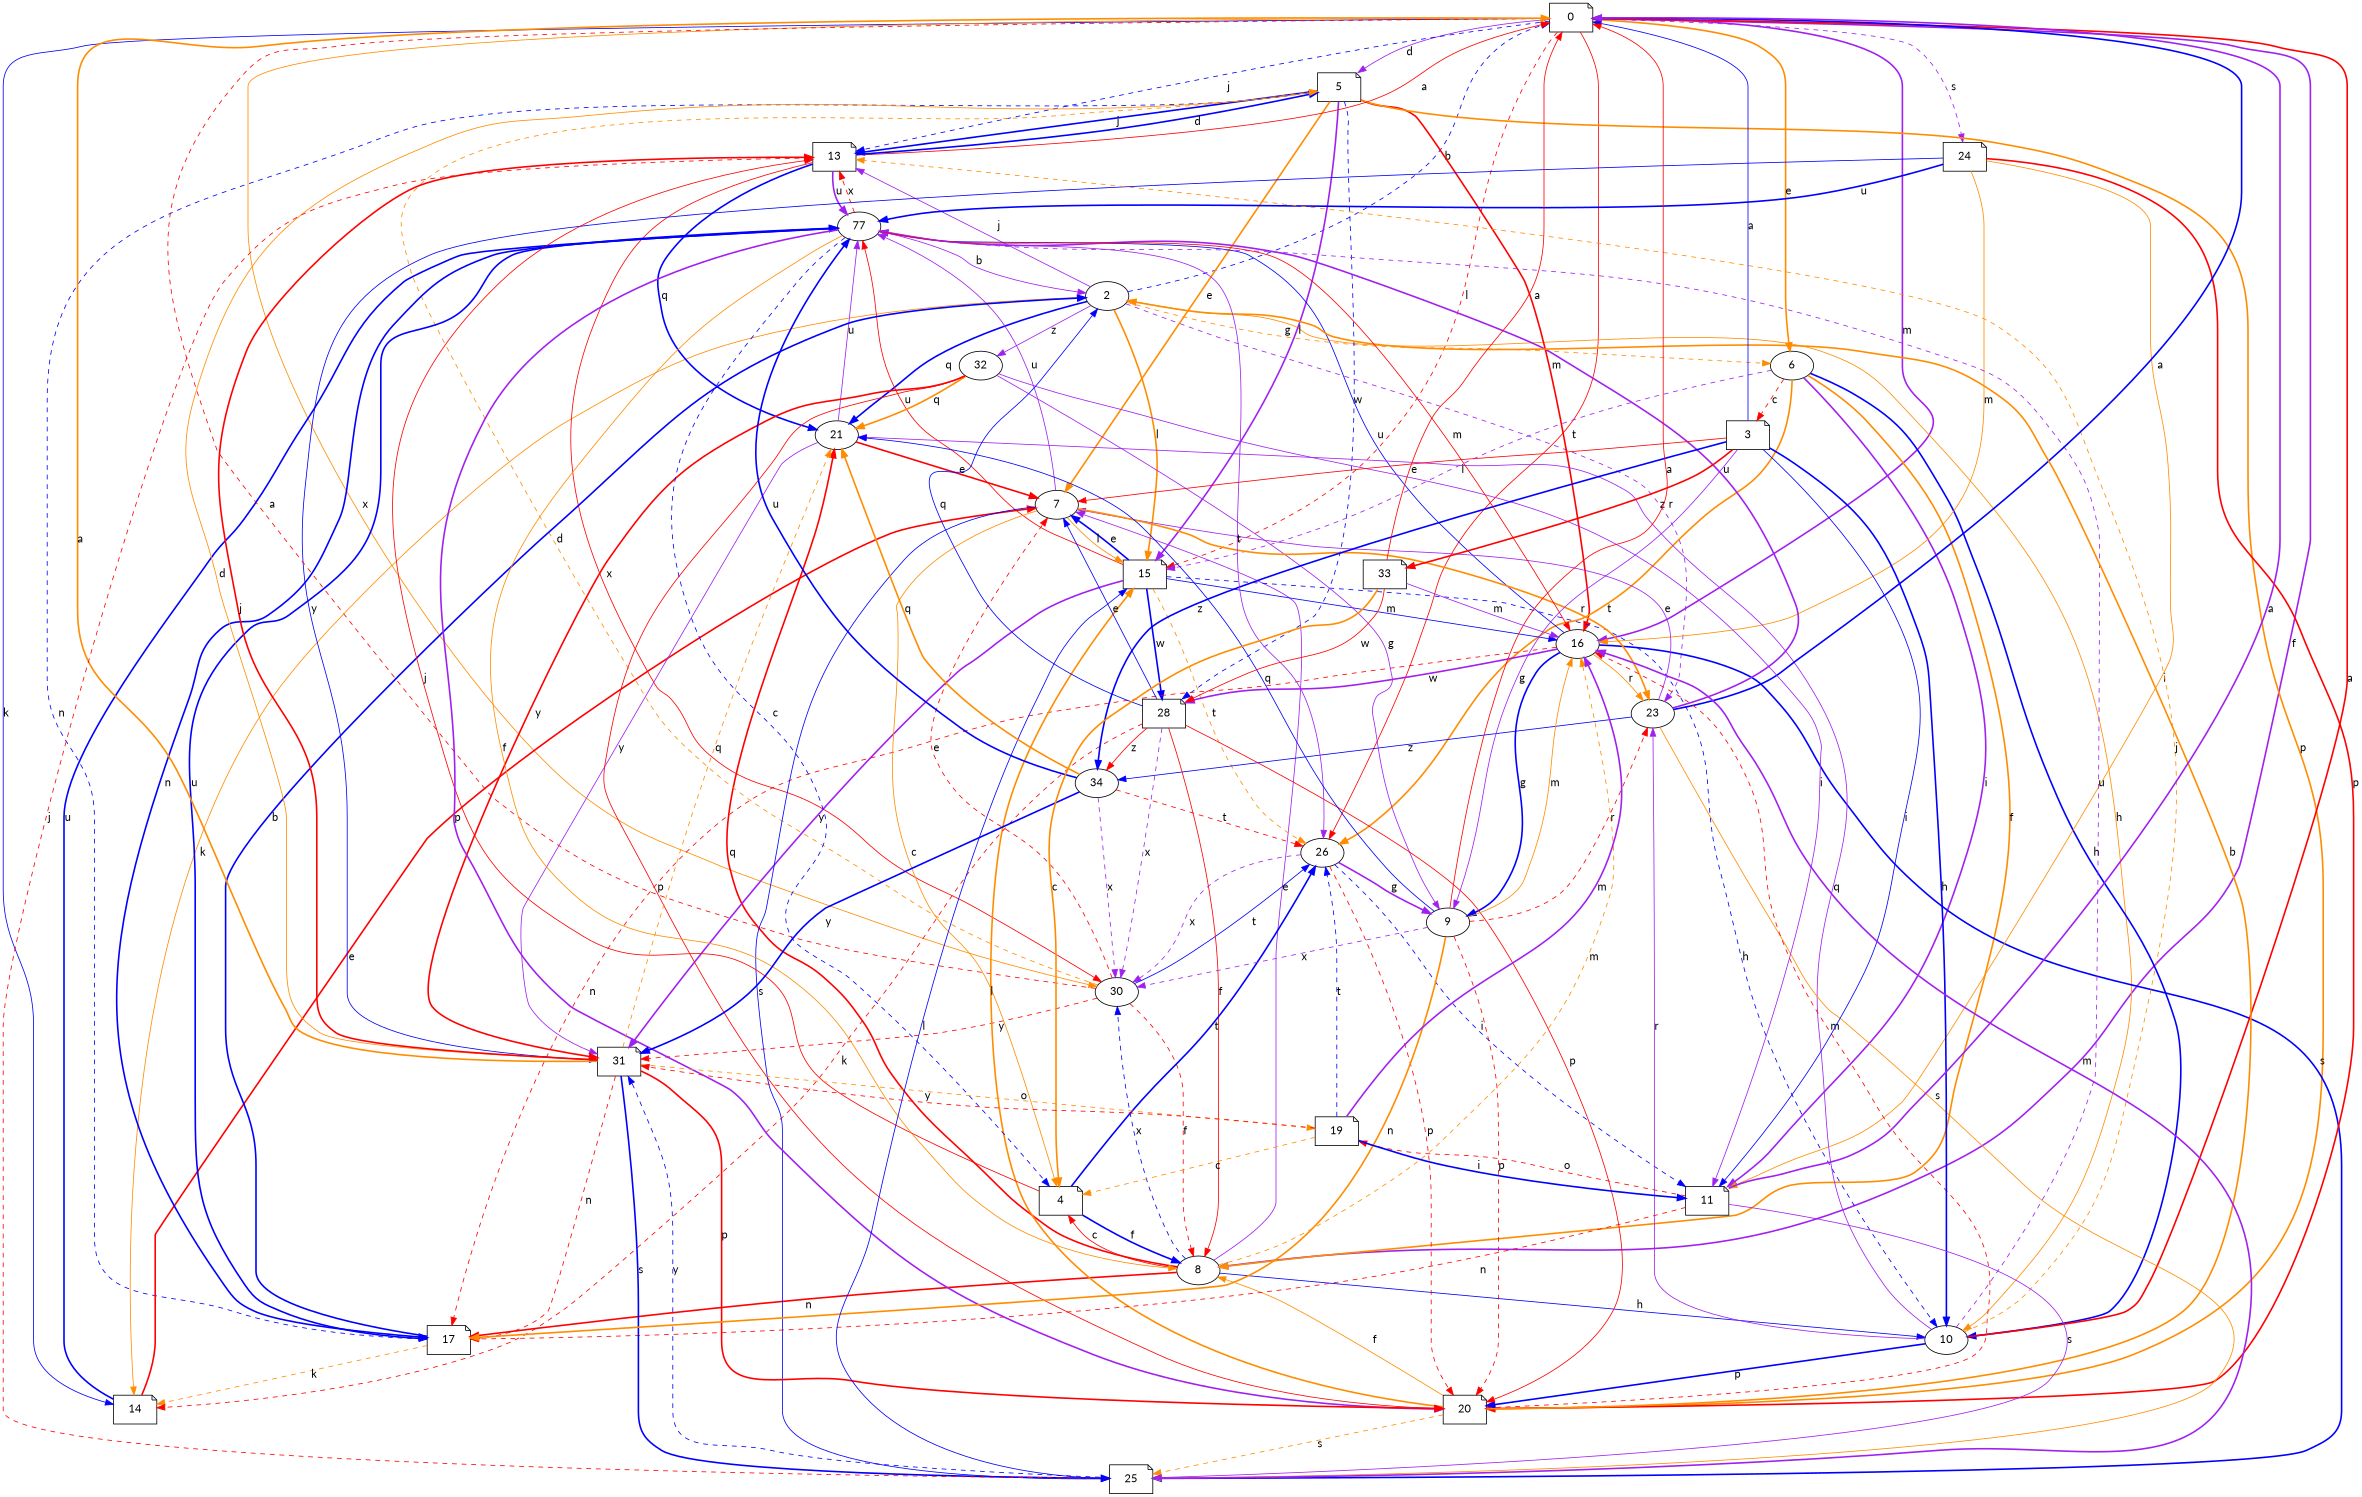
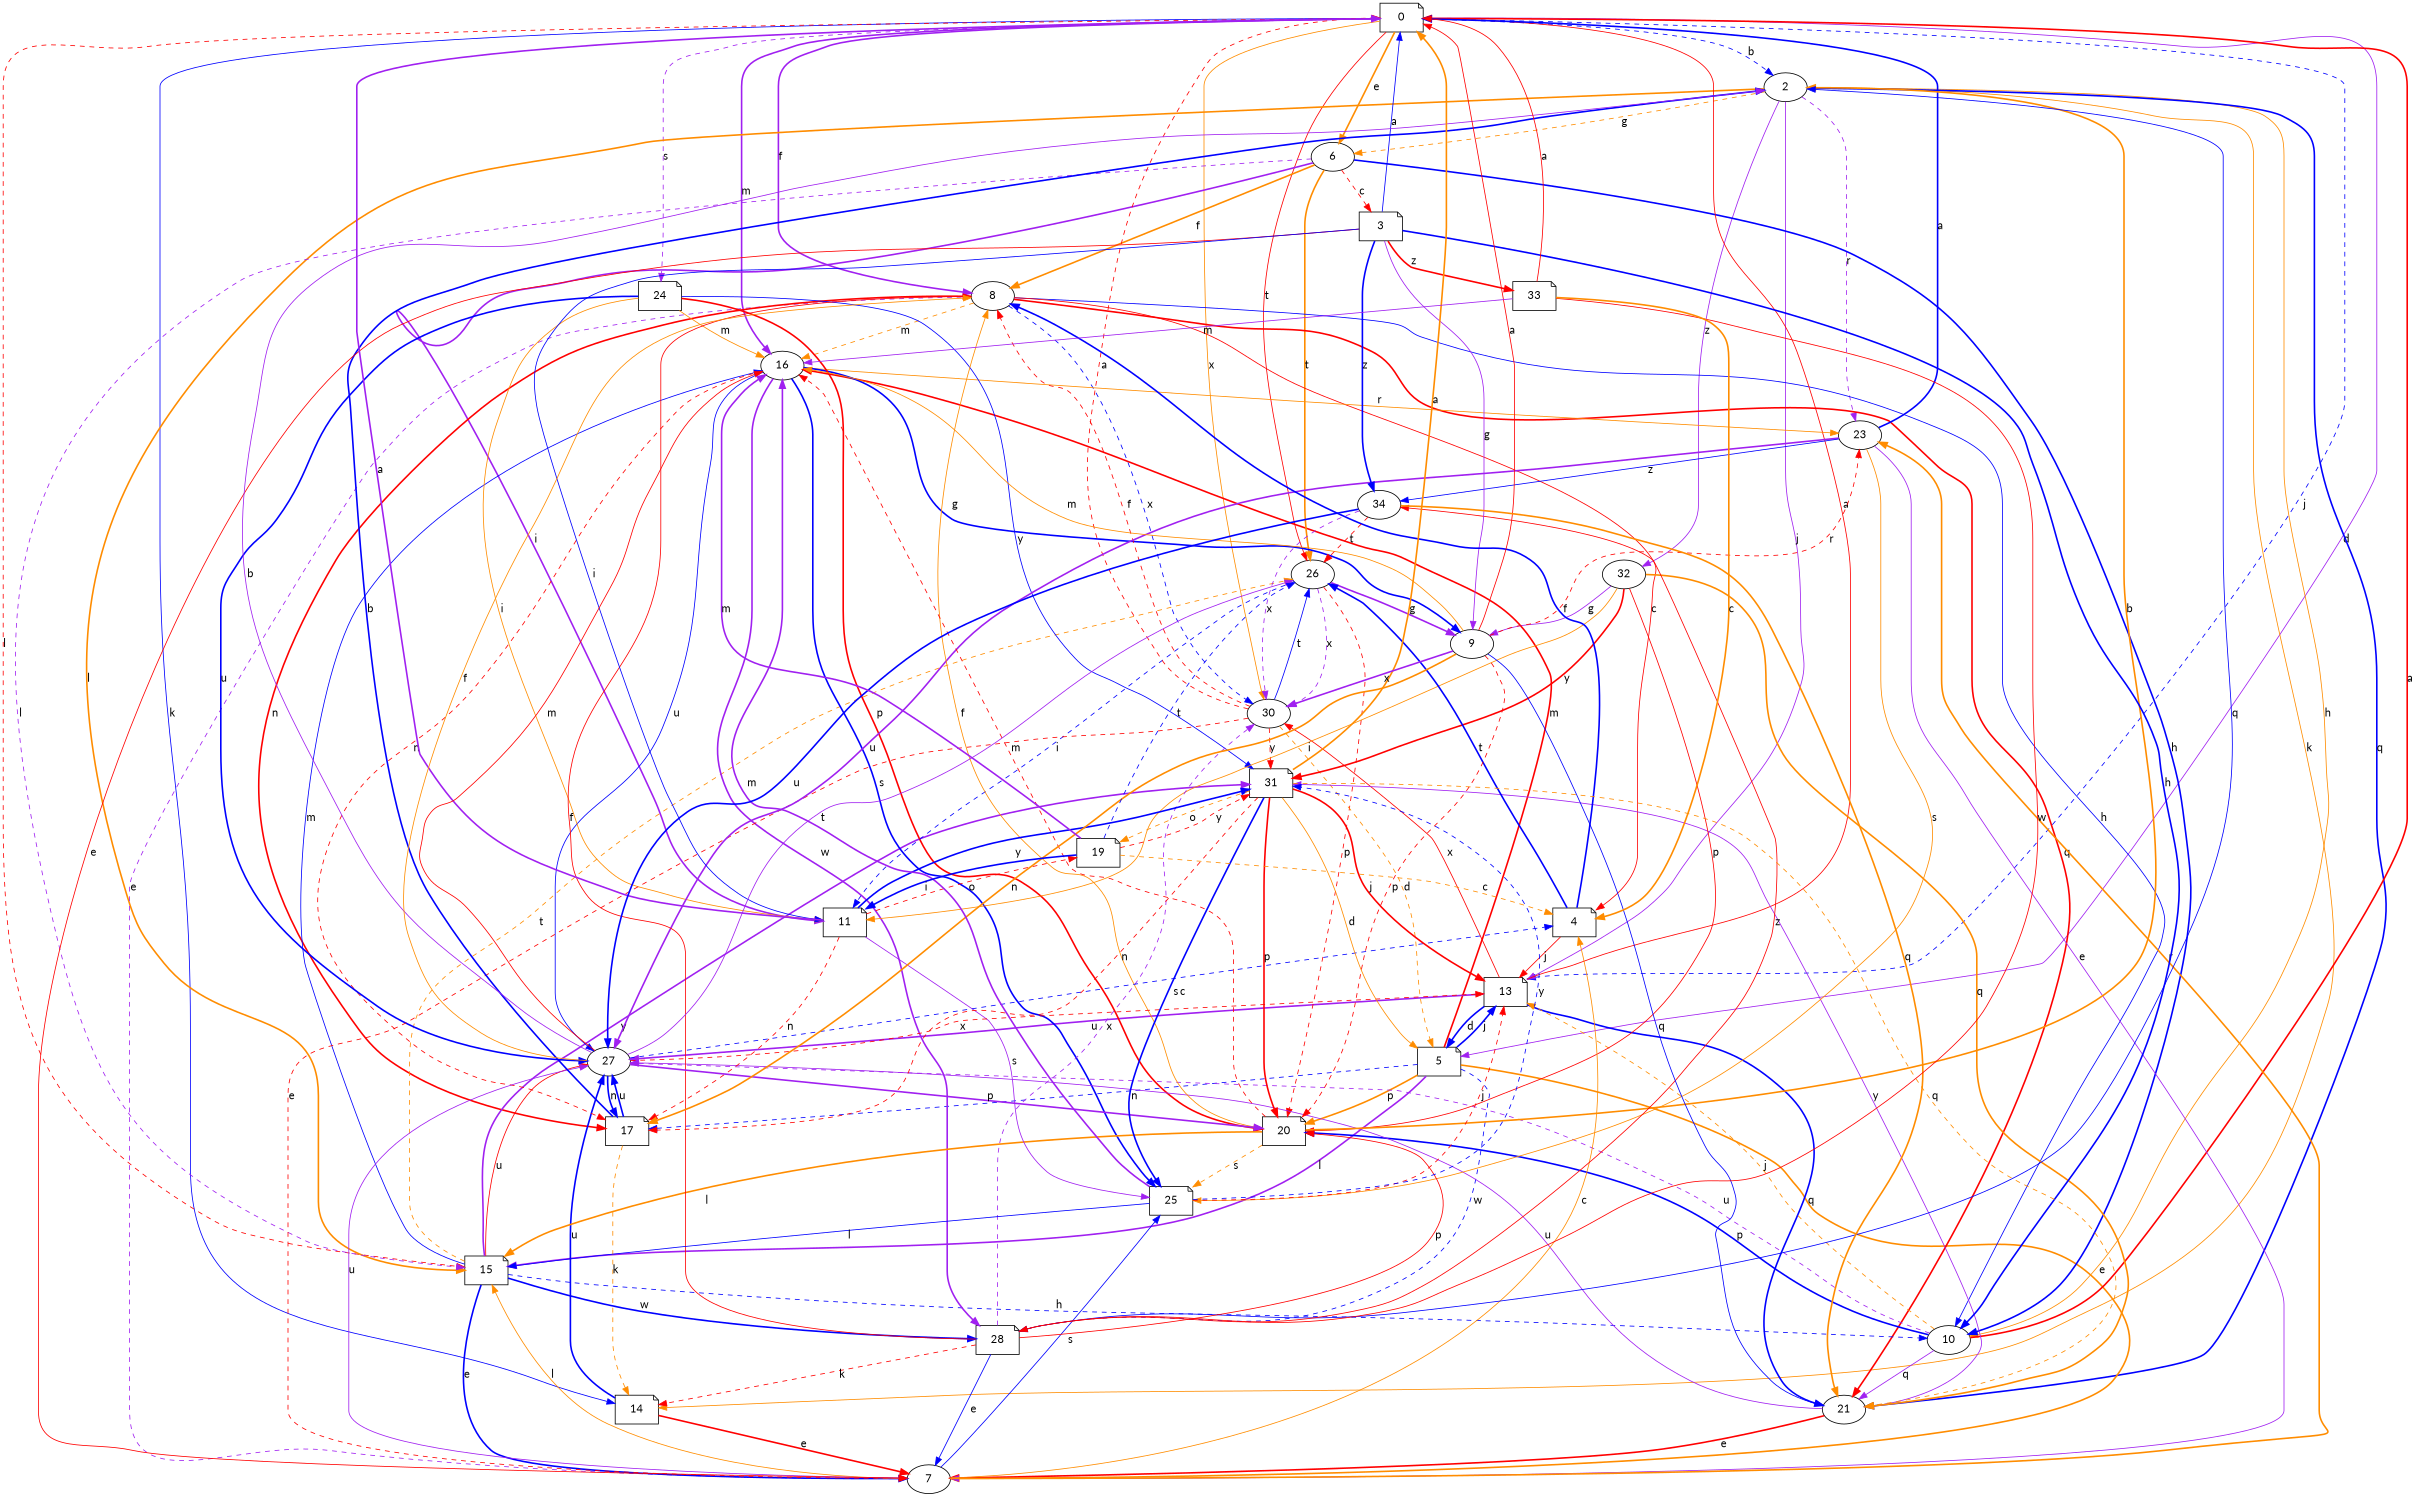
(1381, 199) -> (1669, 35)
(859, 226) -> (609, 1062)
(1659, 570) -> (1243, 768)
(1291, 808) -> (130, 983)
(847, 898) -> (1043, 834)
(1286, 956) -> (1374, 677)
(1654, 1149) -> none
